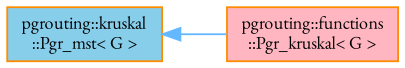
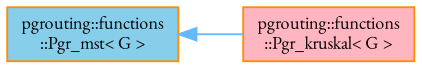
(85, 34) -> (93, 34)
